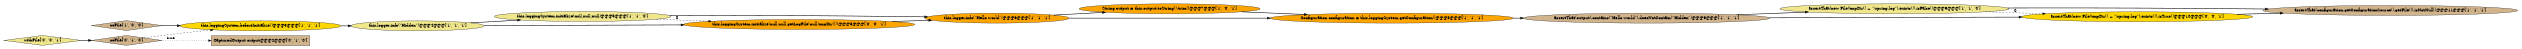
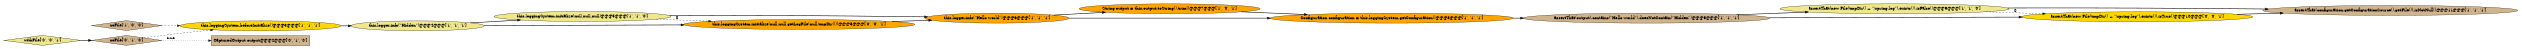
(169, 26) -> (169, 26)
